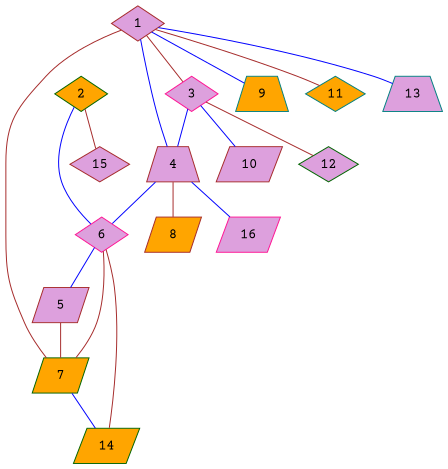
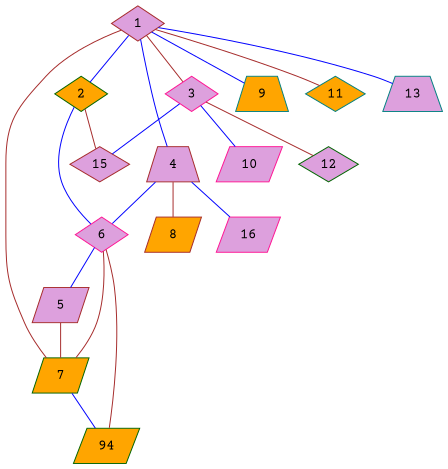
none -> (109, 59)
(183, 128) -> (146, 129)
(249, 164) -> (249, 164)
(107, 446) -> (107, 446)
